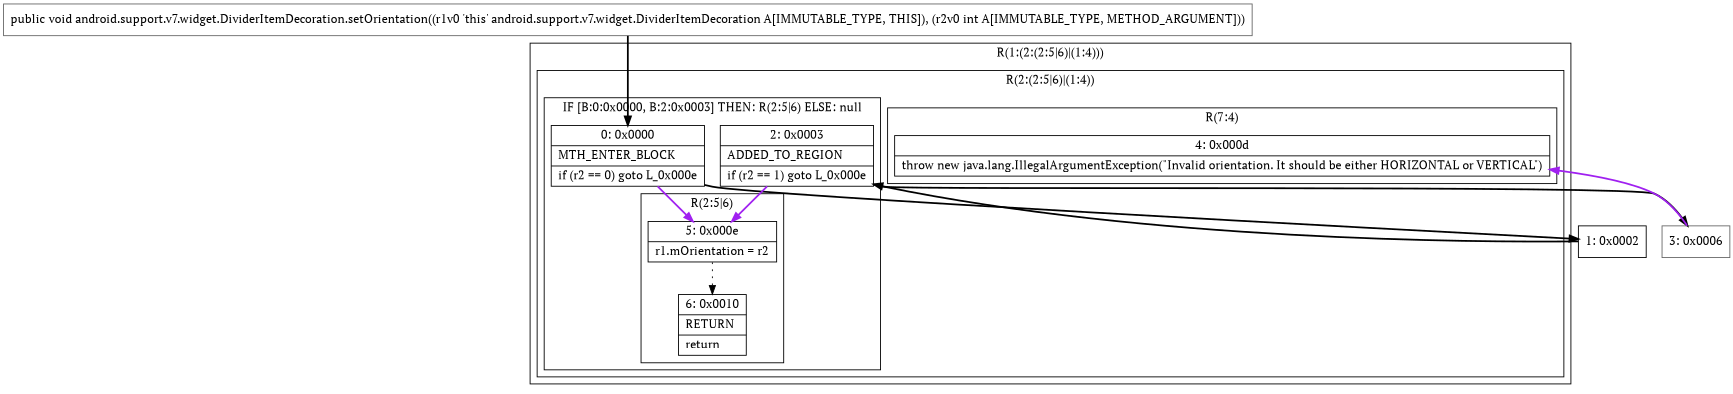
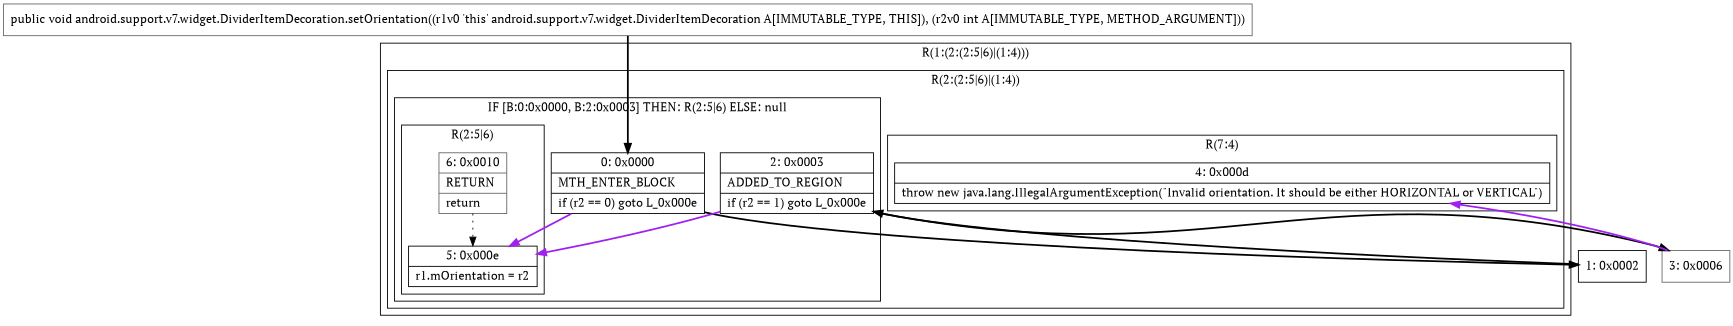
(712, 274) -> (473, 225)
(712, 325) -> (473, 183)
